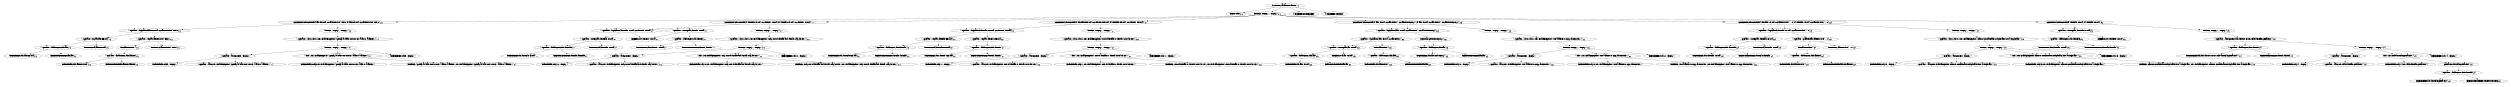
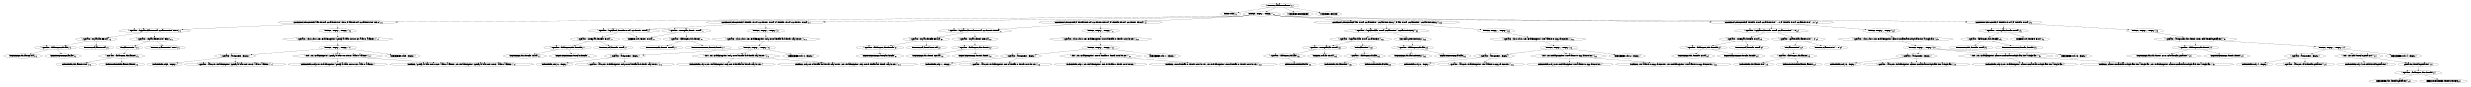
(844, 56) -> none
(1298, 64) -> none
